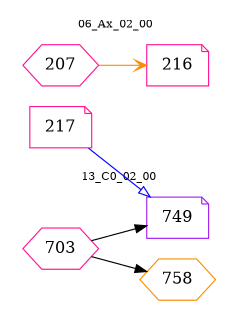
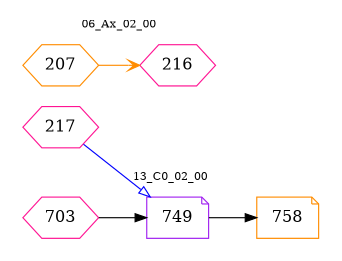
(61, 65) -> (61, 65)
(178, 65) -> (178, 65)
(61, 127) -> (61, 127)
(113, 263) -> (227, 218)
(178, 280) -> (288, 218)
